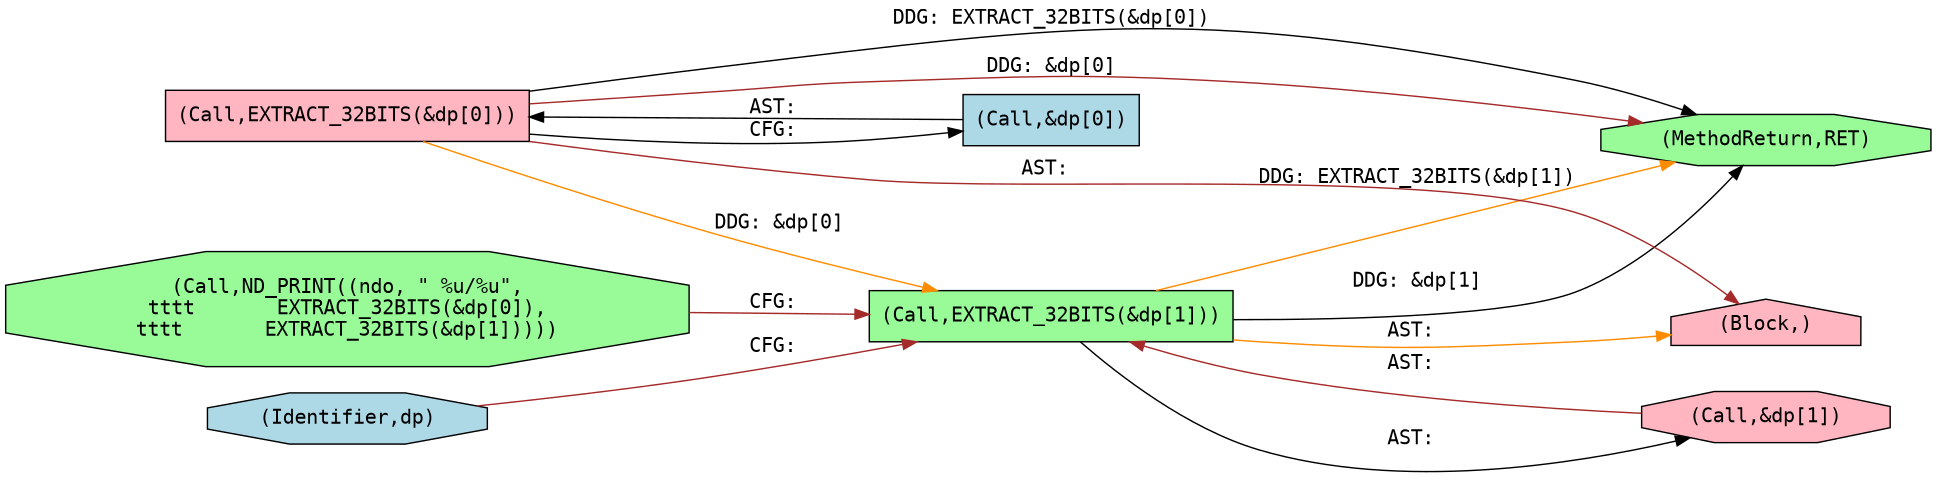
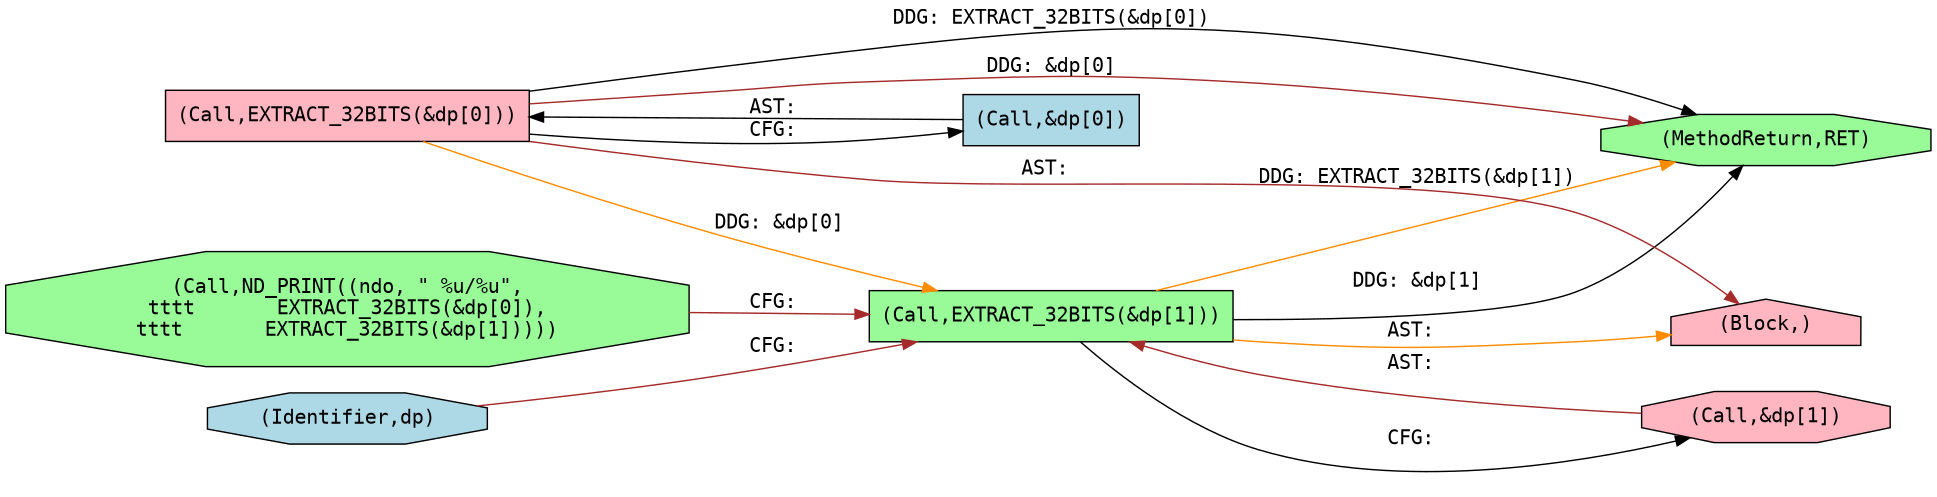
(1417, 439) -> (1417, 439)
